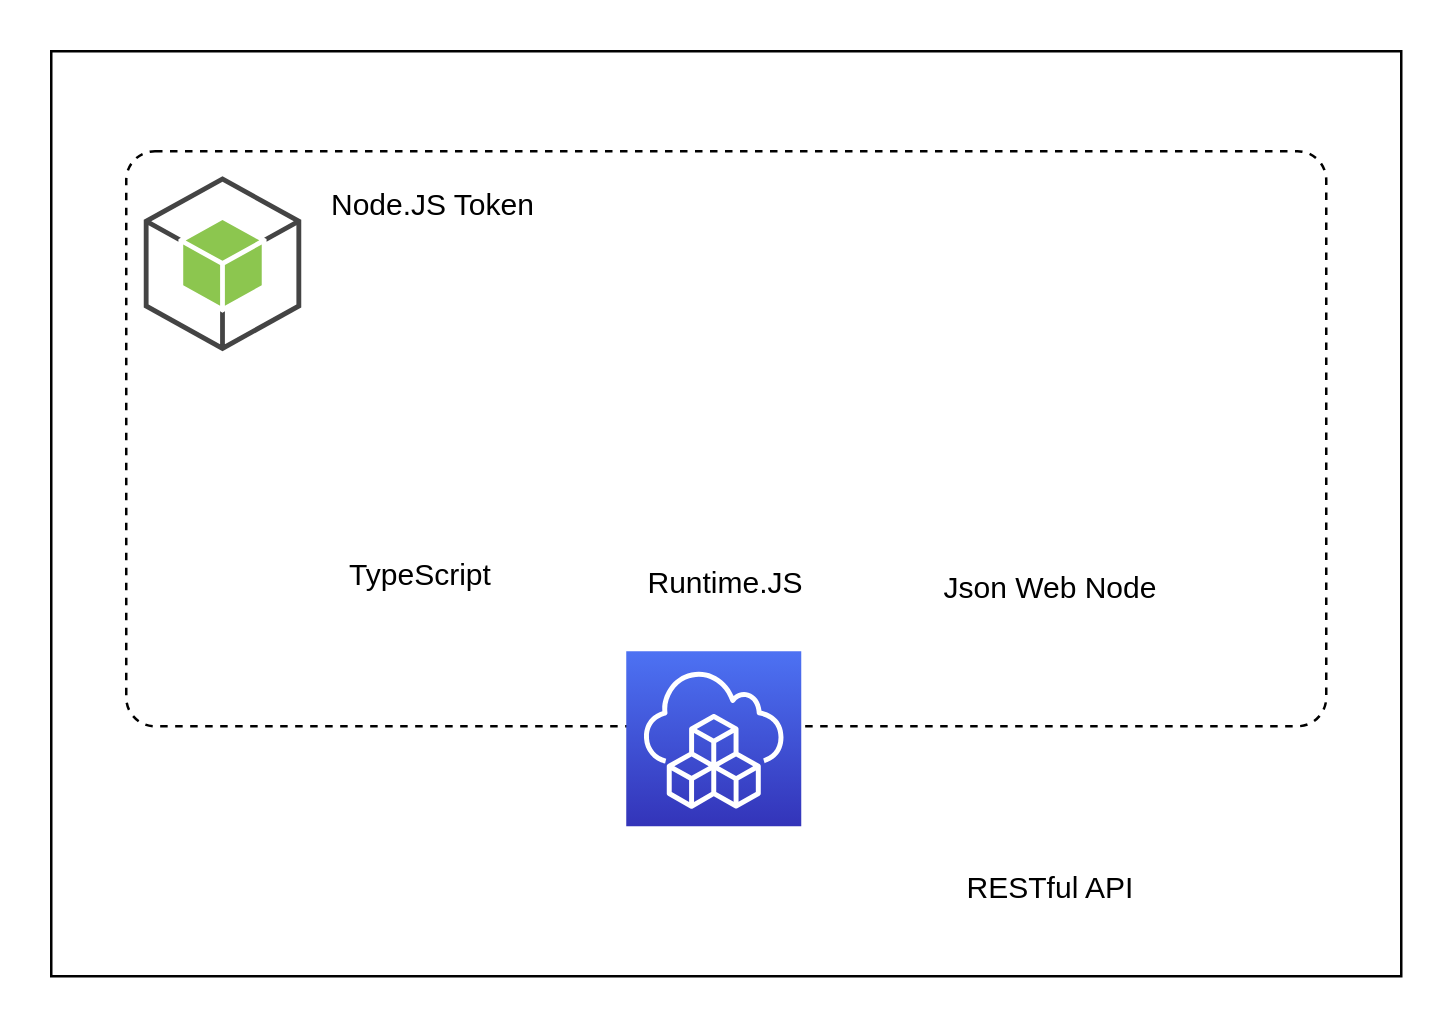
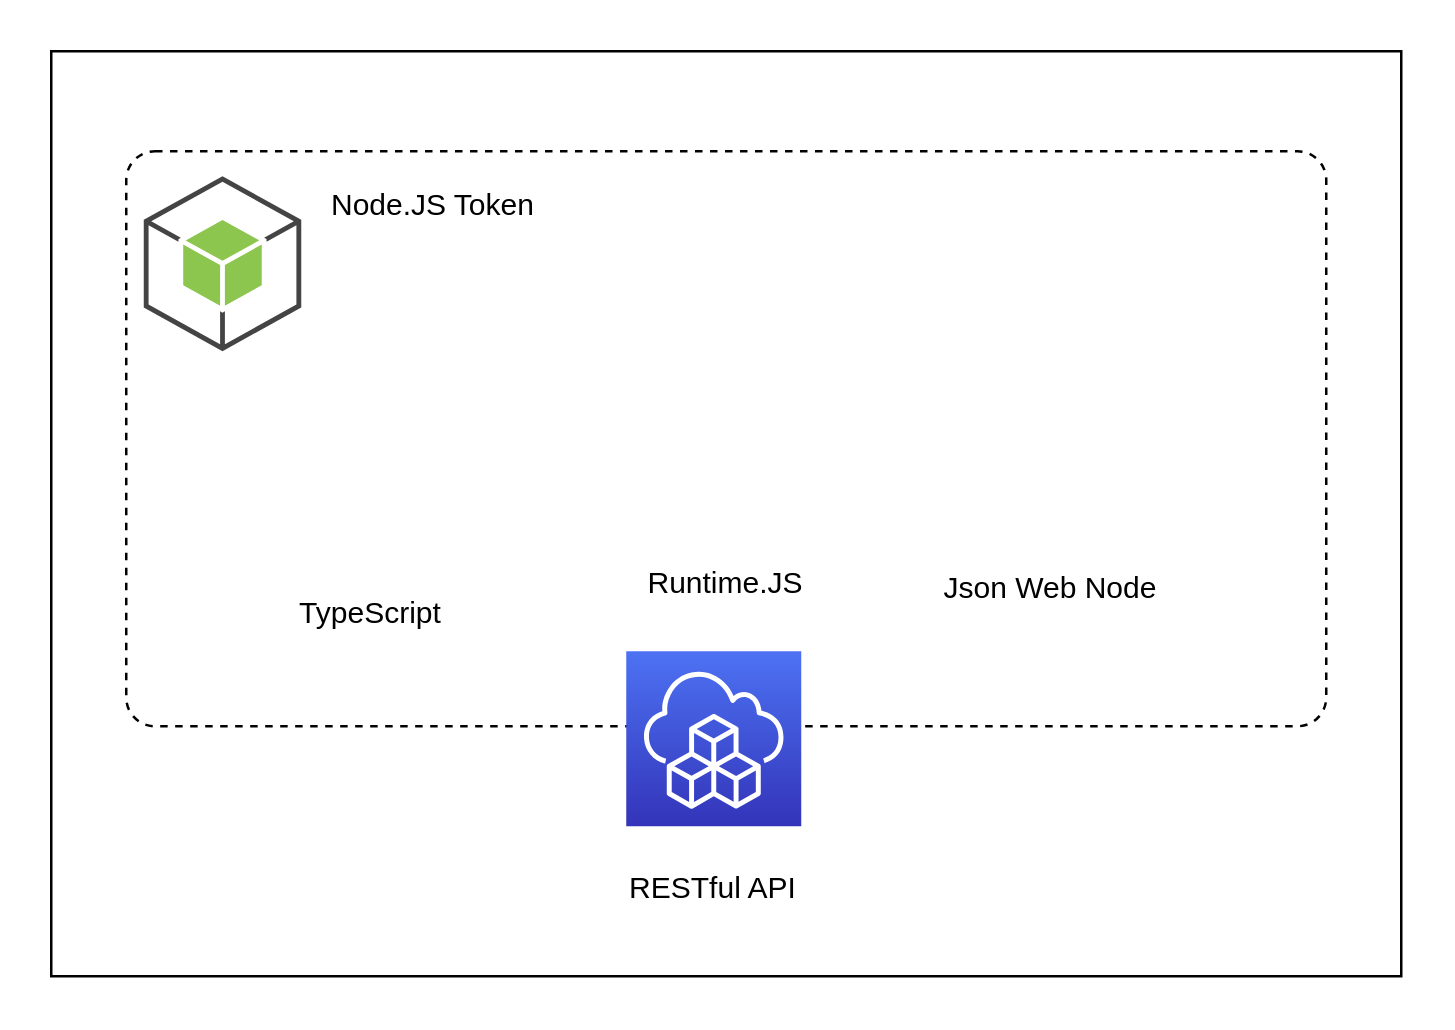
(421, 576) -> (371, 614)
(1051, 889) -> (714, 889)
